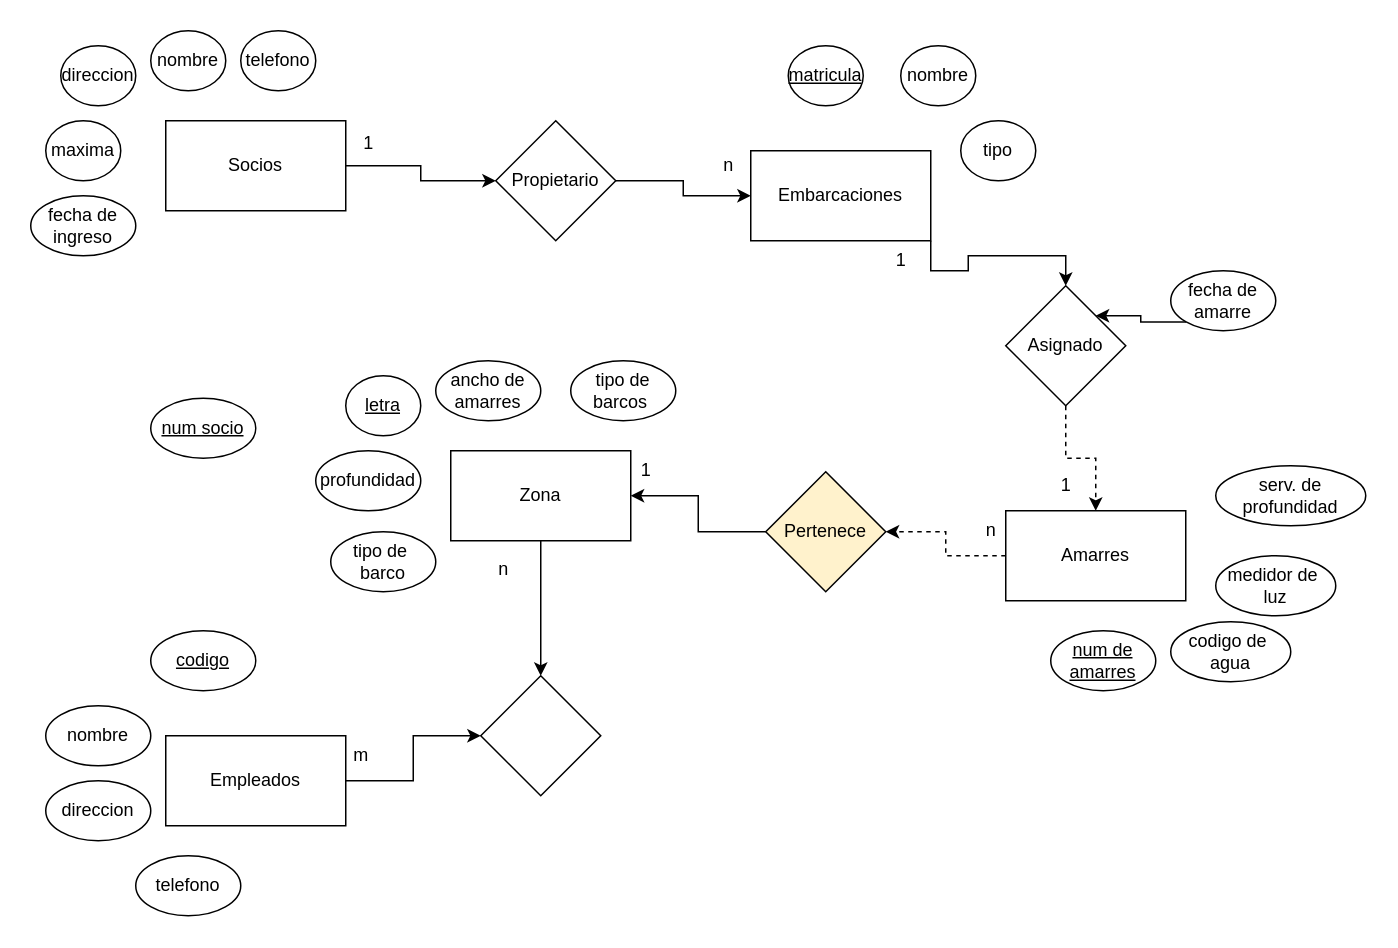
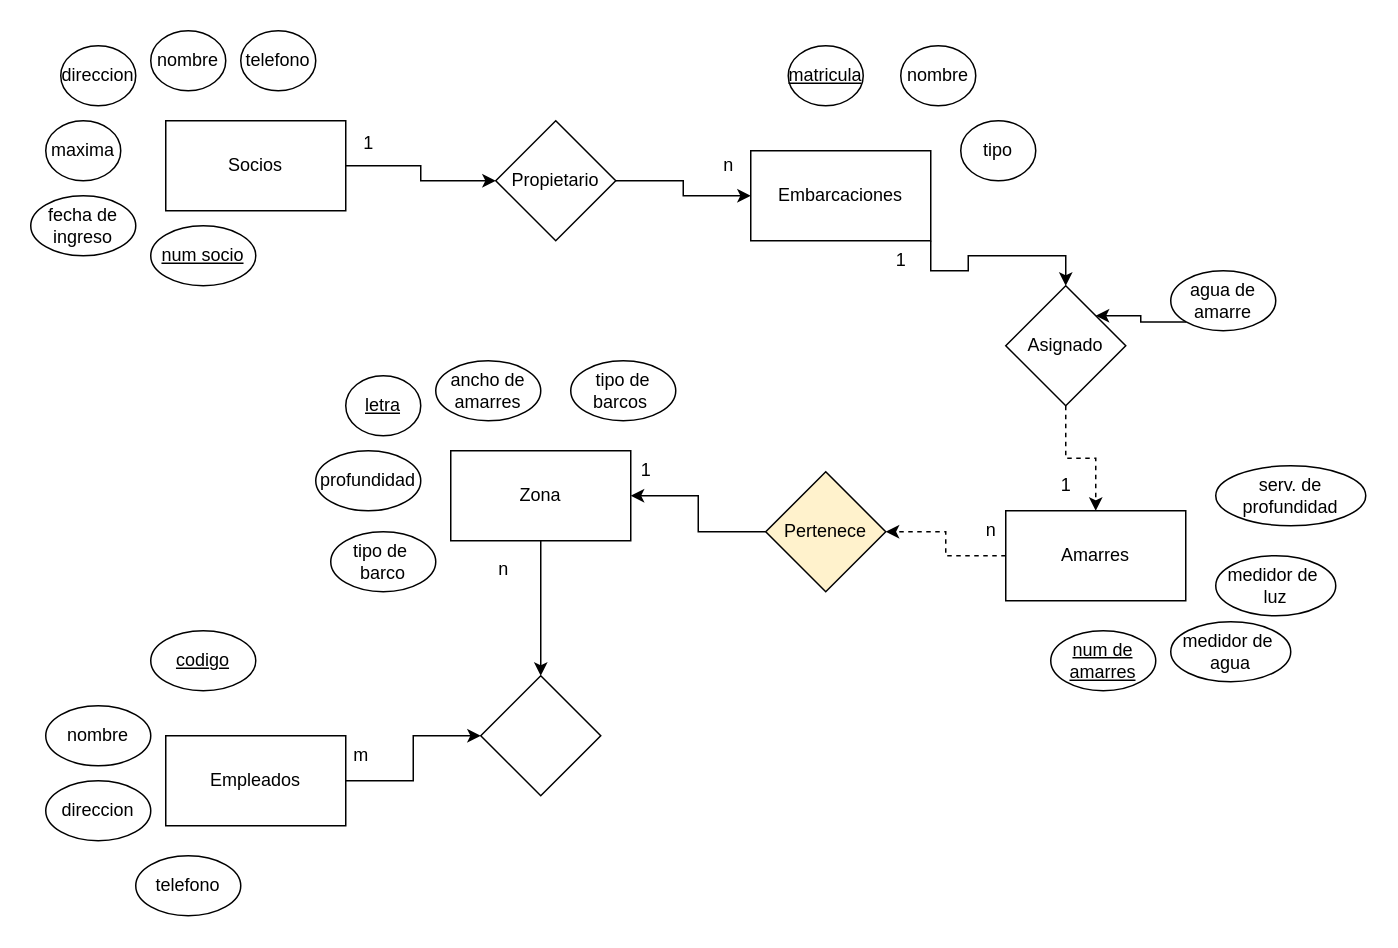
(1223, 301) -> (1223, 301)
(203, 428) -> (203, 256)
(1231, 652) -> (1231, 652)
